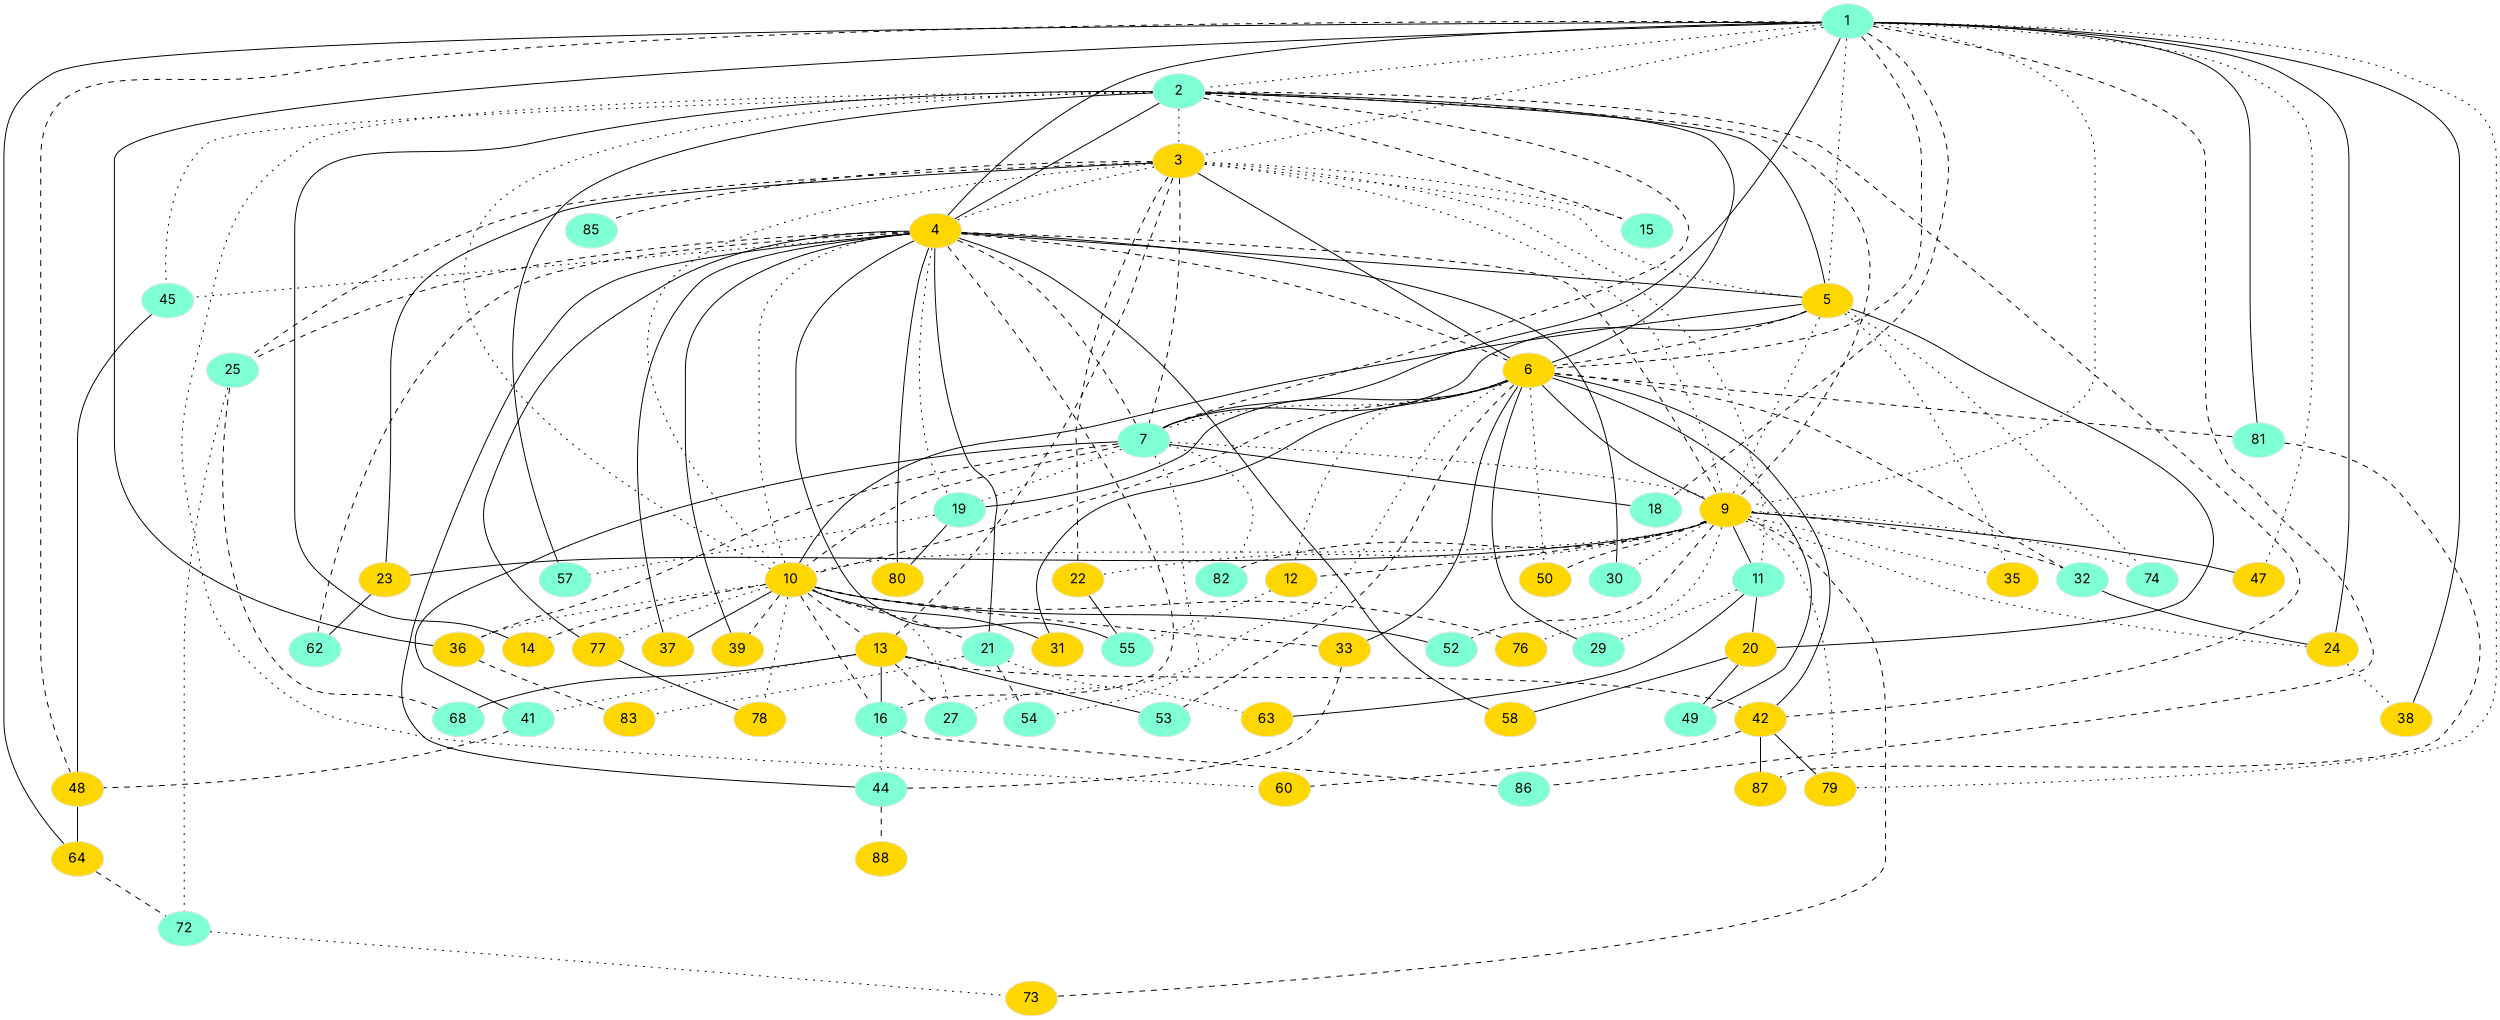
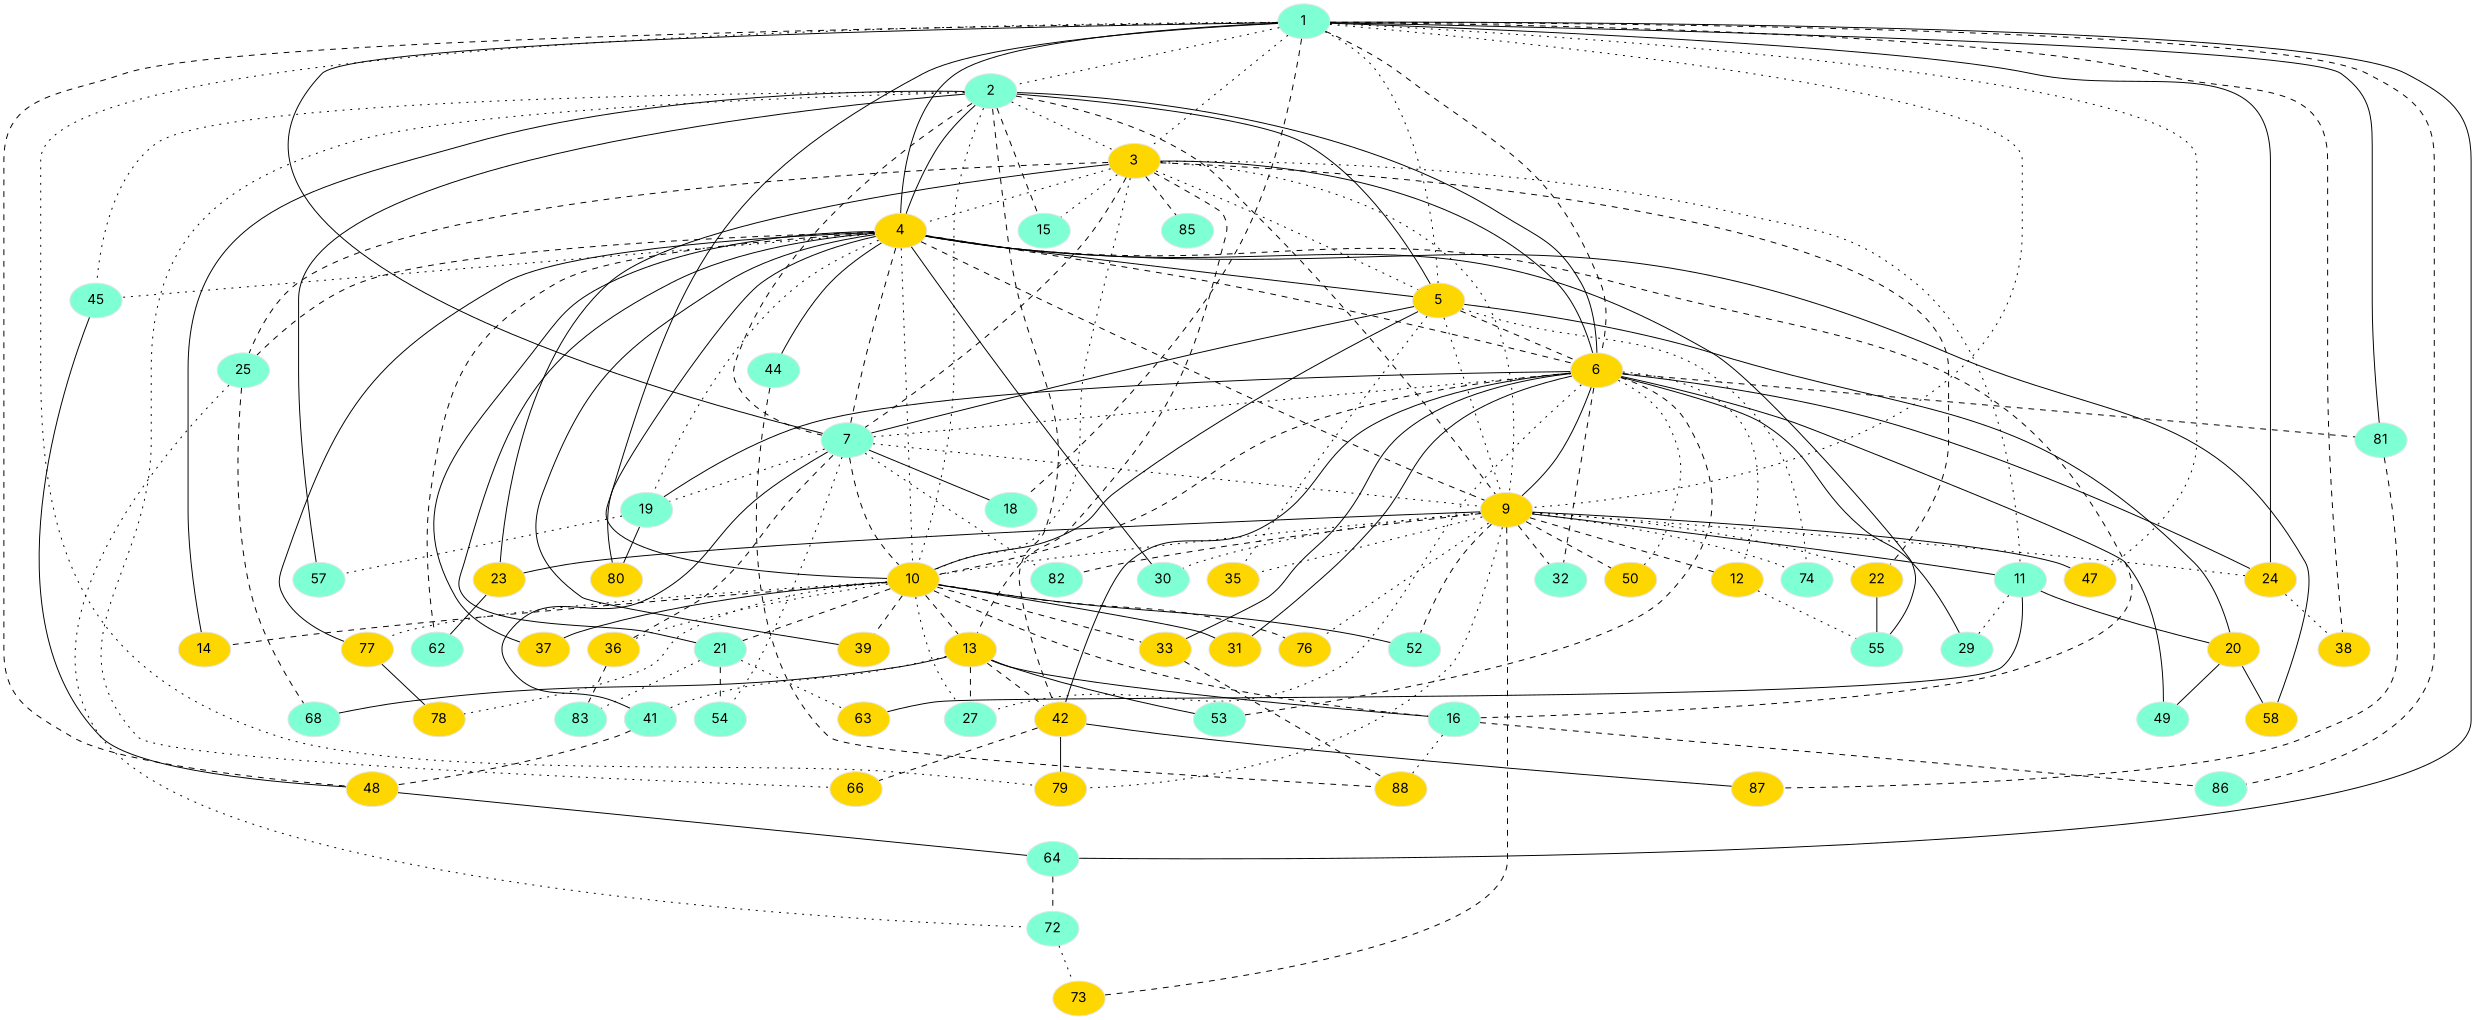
(618, 77) -> (746, 204)
(2442, 126) -> (2086, 60)
(2204, 622) -> (1930, 436)
(629, 719) -> (581, 719)
(881, 754) -> (1427, 754)
(1148, 775) -> (1283, 719)
(1285, 789) -> (856, 789)
(78, 859) -> (1053, 859)
